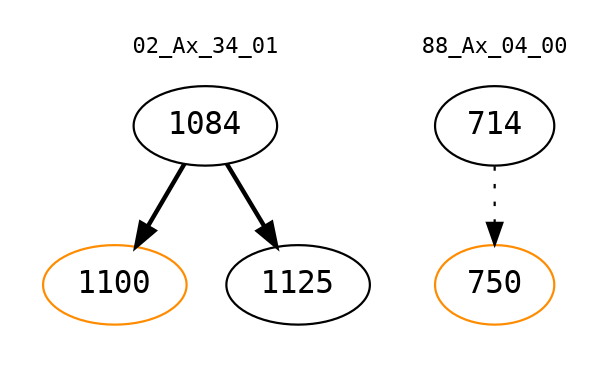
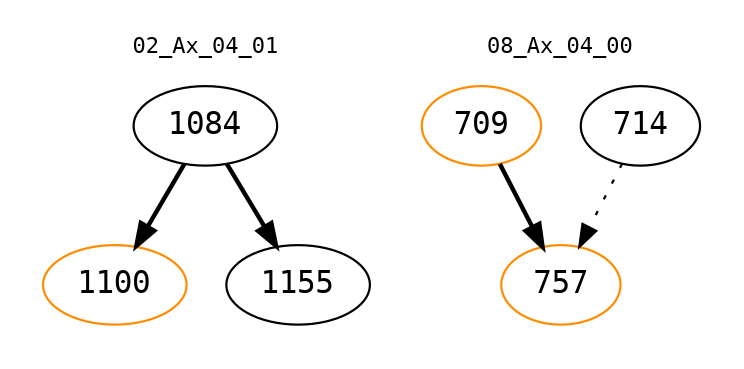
(206, 47) -> (206, 47)
(496, 47) -> (561, 47)
none -> (481, 126)
(298, 285) -> (298, 285)
(495, 285) -> (561, 285)
